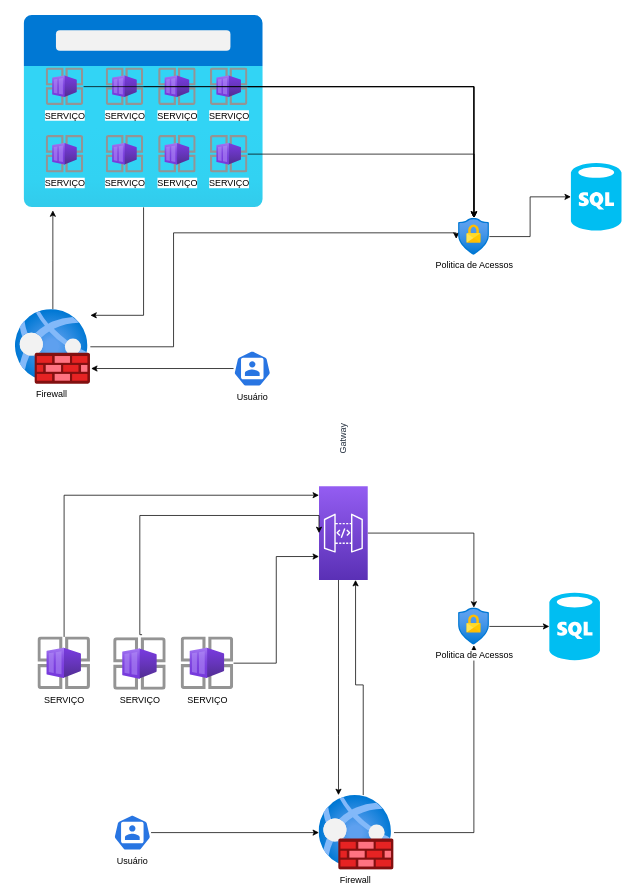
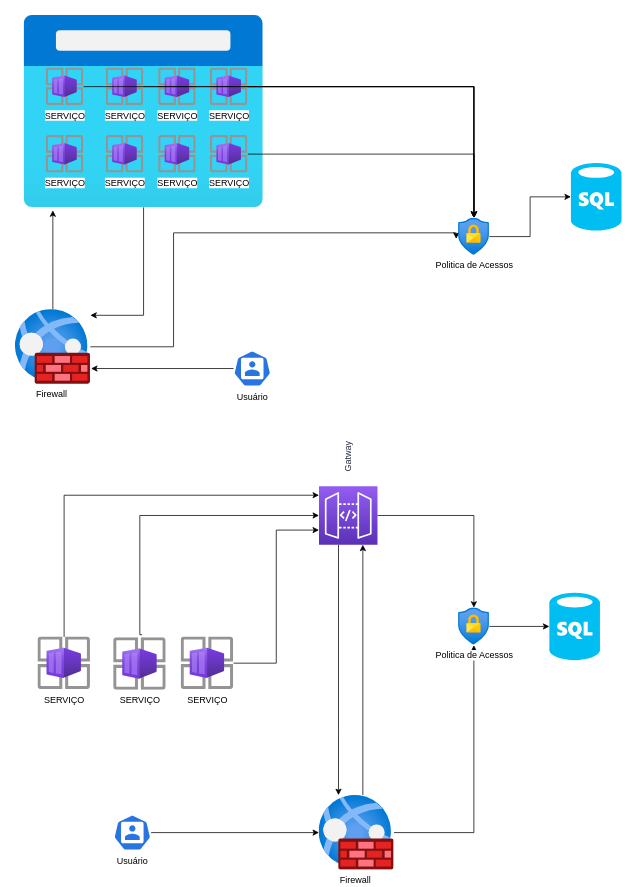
(344, 533) -> (348, 516)
